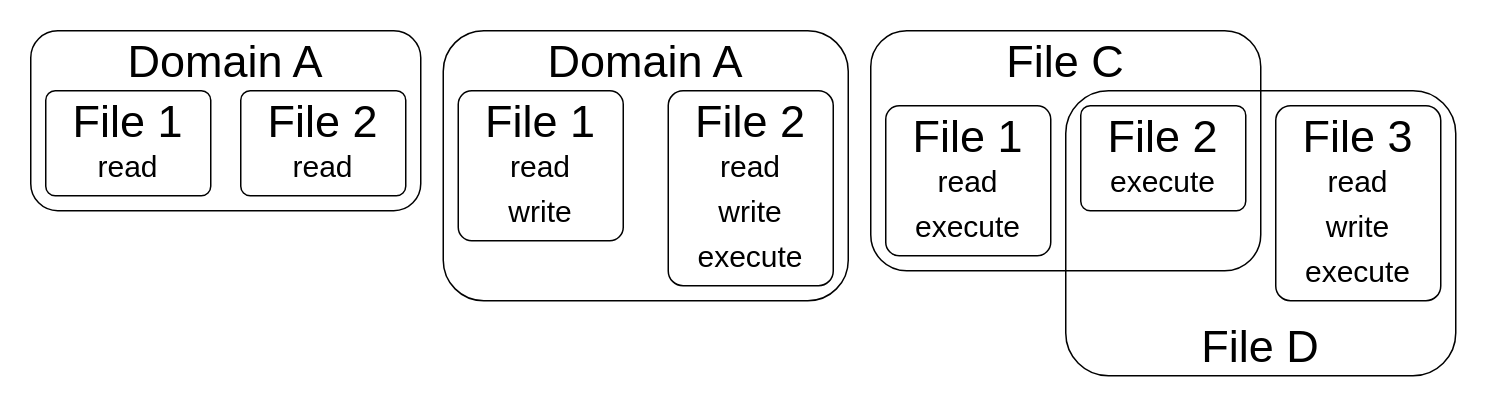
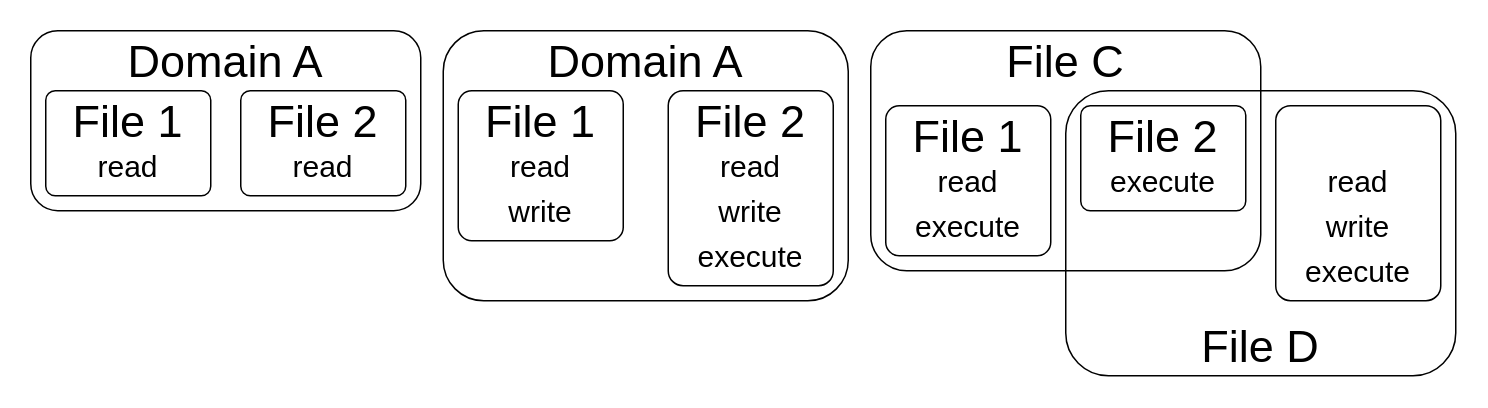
(1358, 136) -> none
